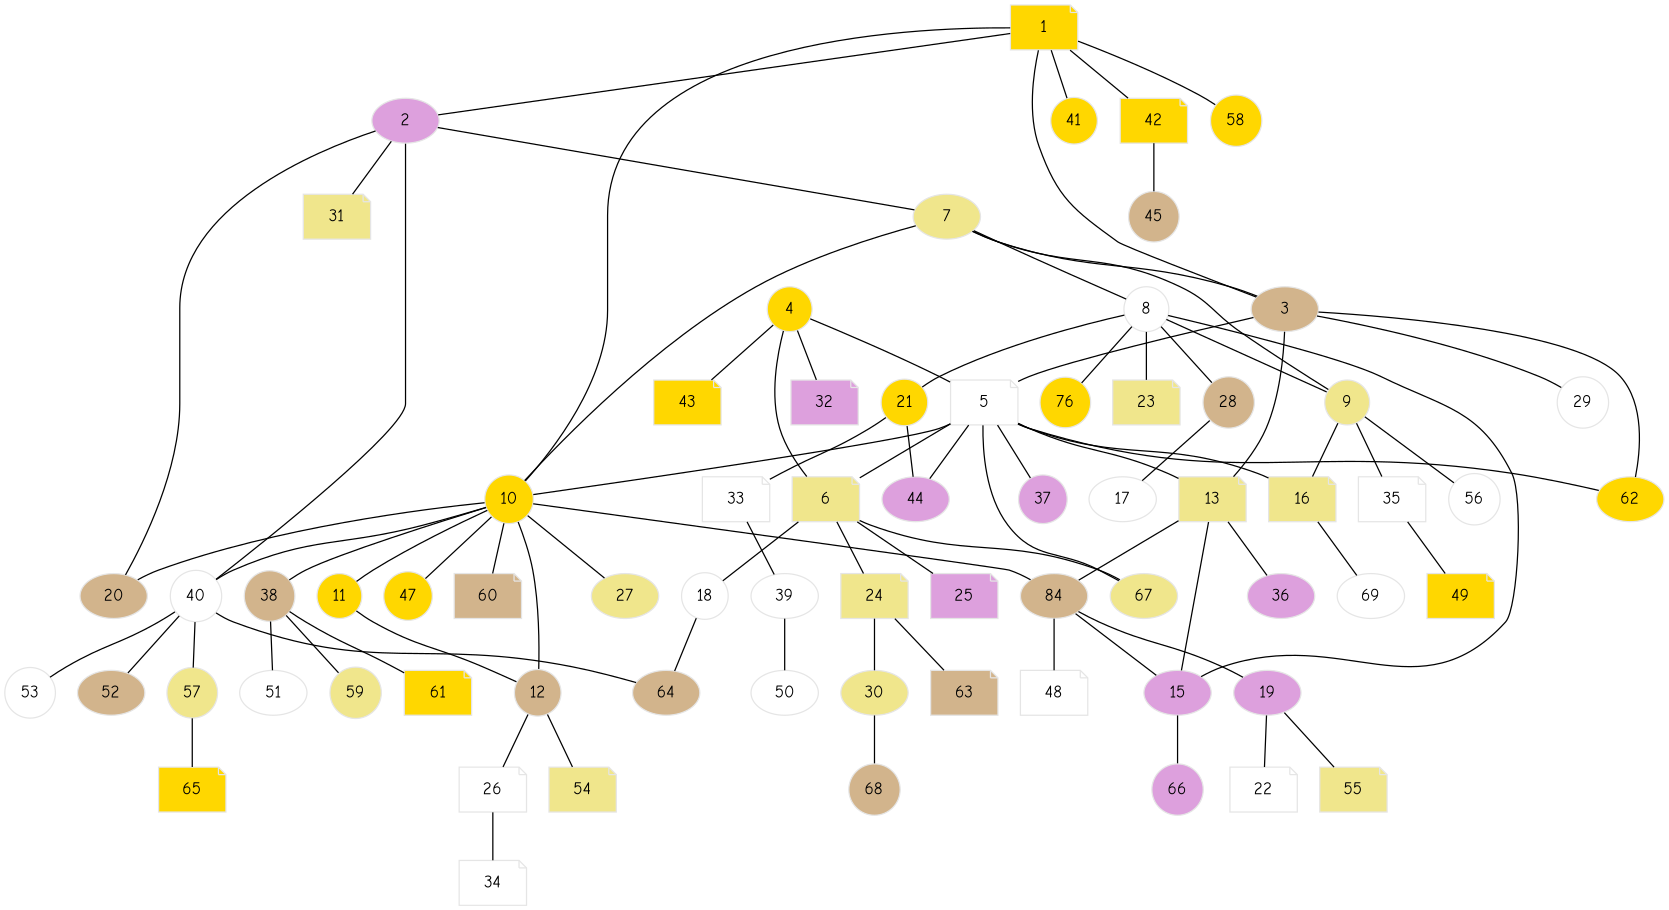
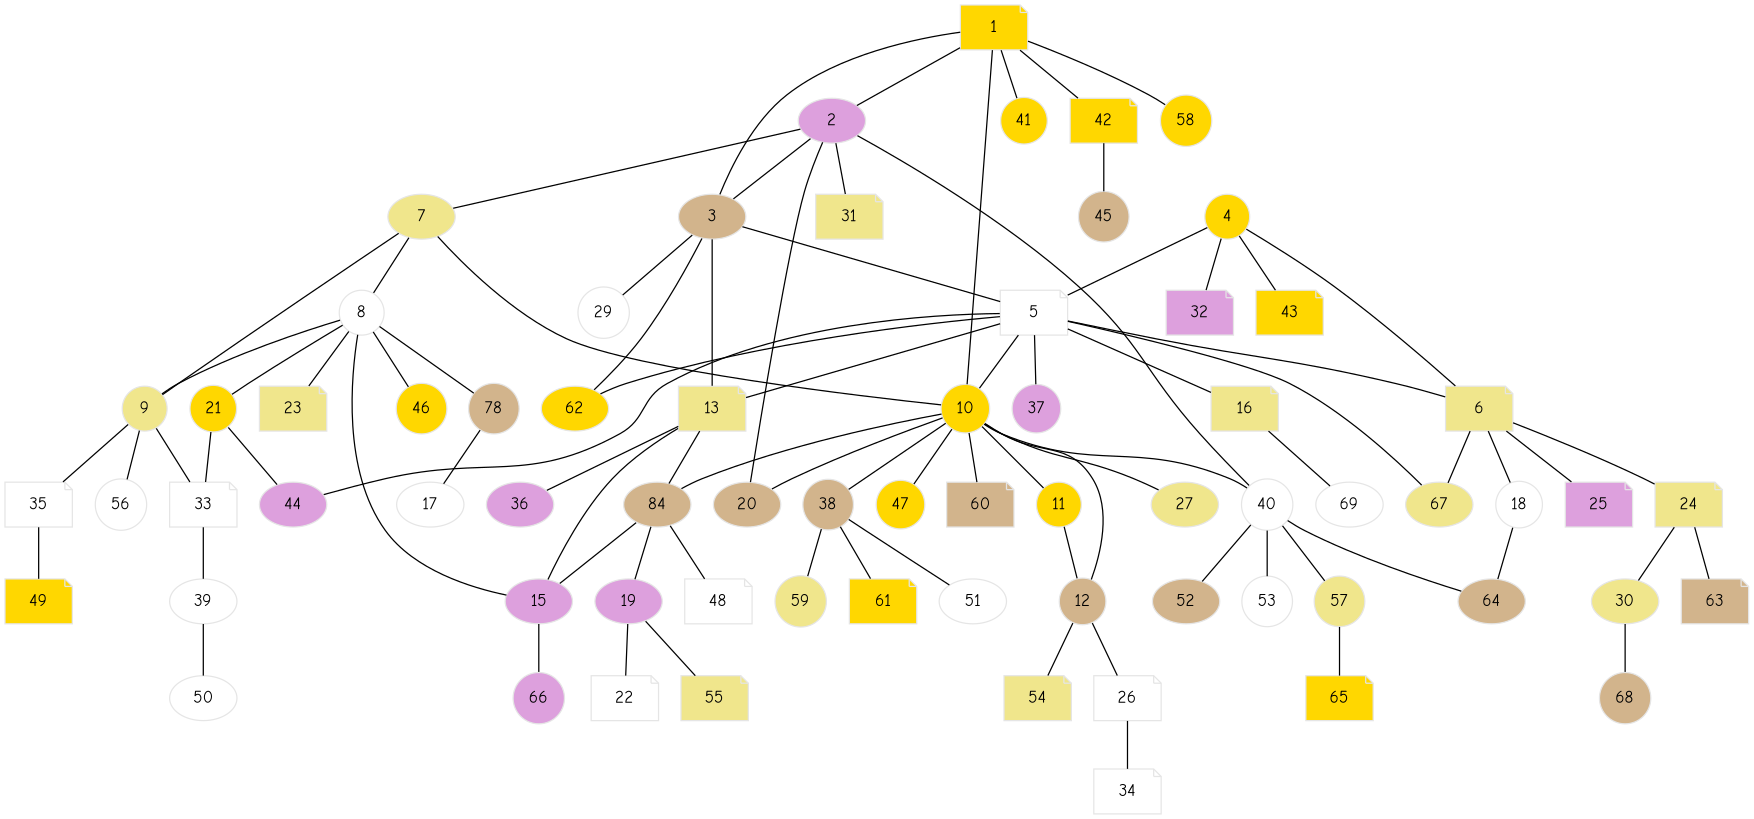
(1165, 272) -> (772, 169)
(1065, 402) -> (422, 409)
(1229, 402) -> (494, 409)
(1325, 450) -> (173, 455)
